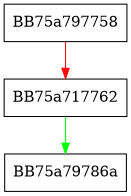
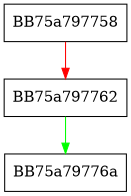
(66, 98) -> (66, 98)
(66, 173) -> (66, 173)
